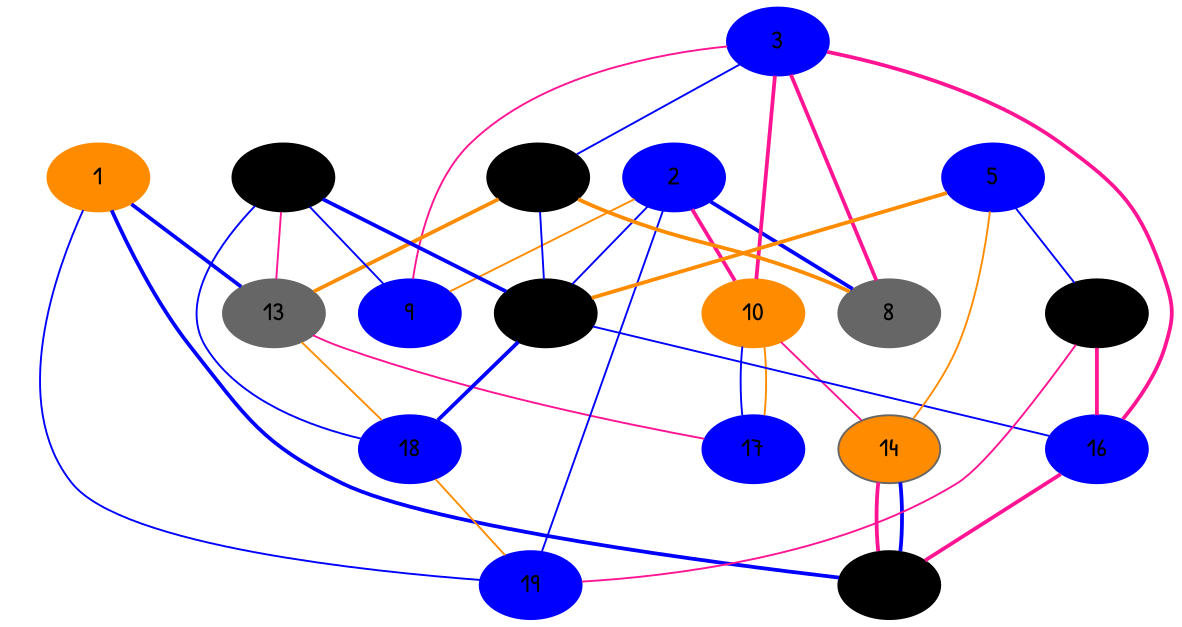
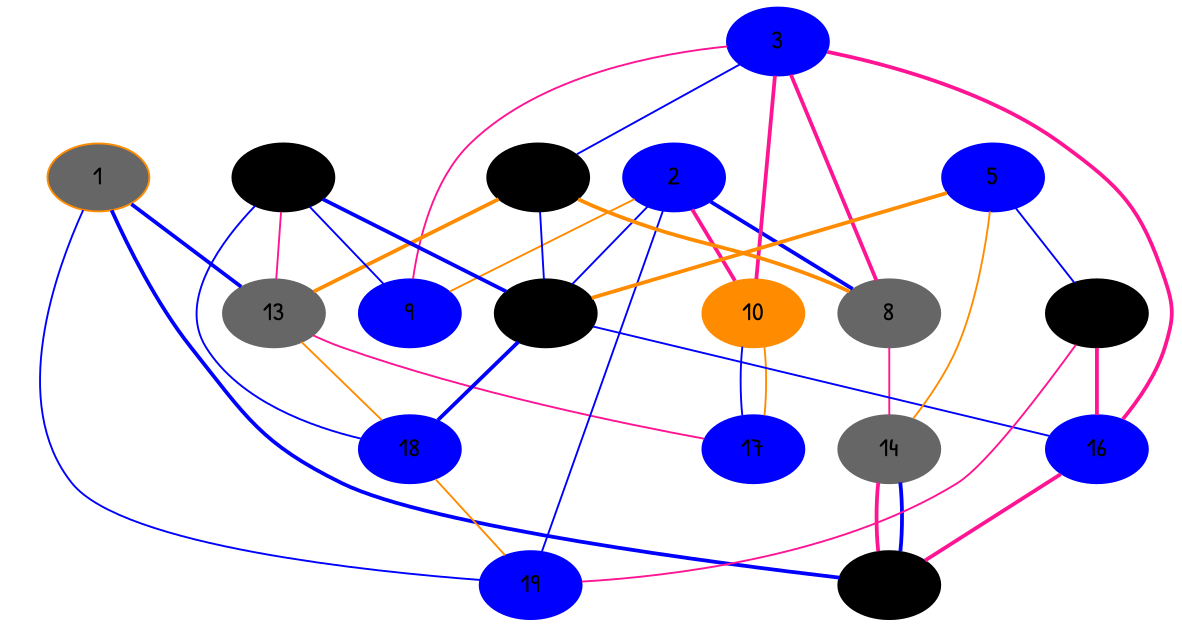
(98, 177) -> (98, 177)
(805, 365) -> (889, 381)
(889, 449) -> (889, 449)
